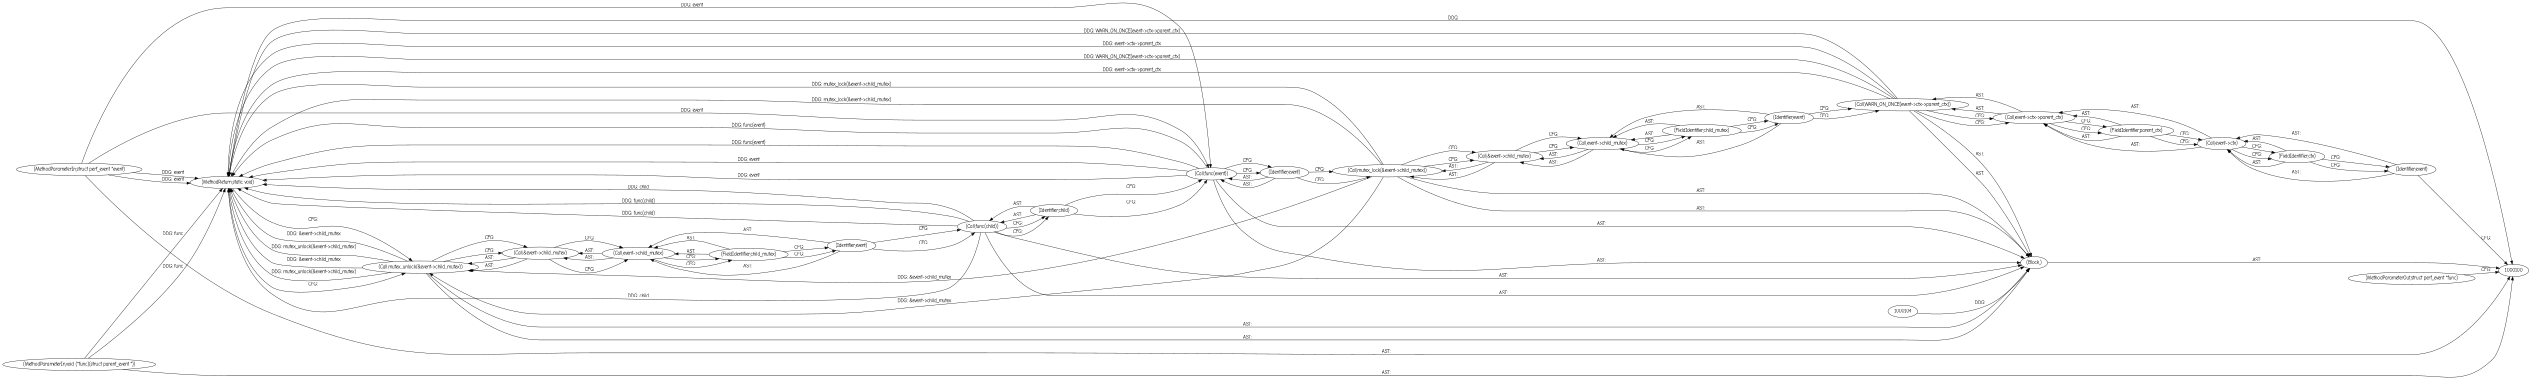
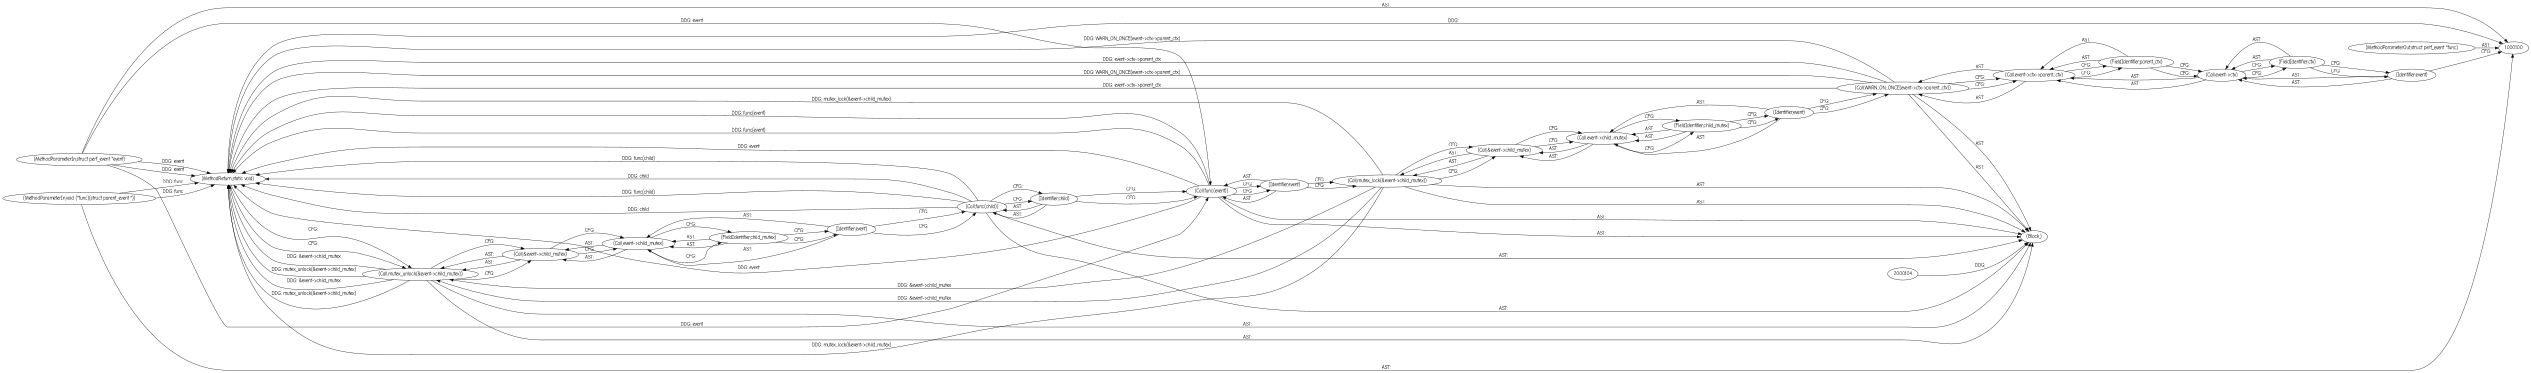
(2272, 263) -> none
(2487, 270) -> (2487, 45)
(1903, 311) -> (1903, 274)
